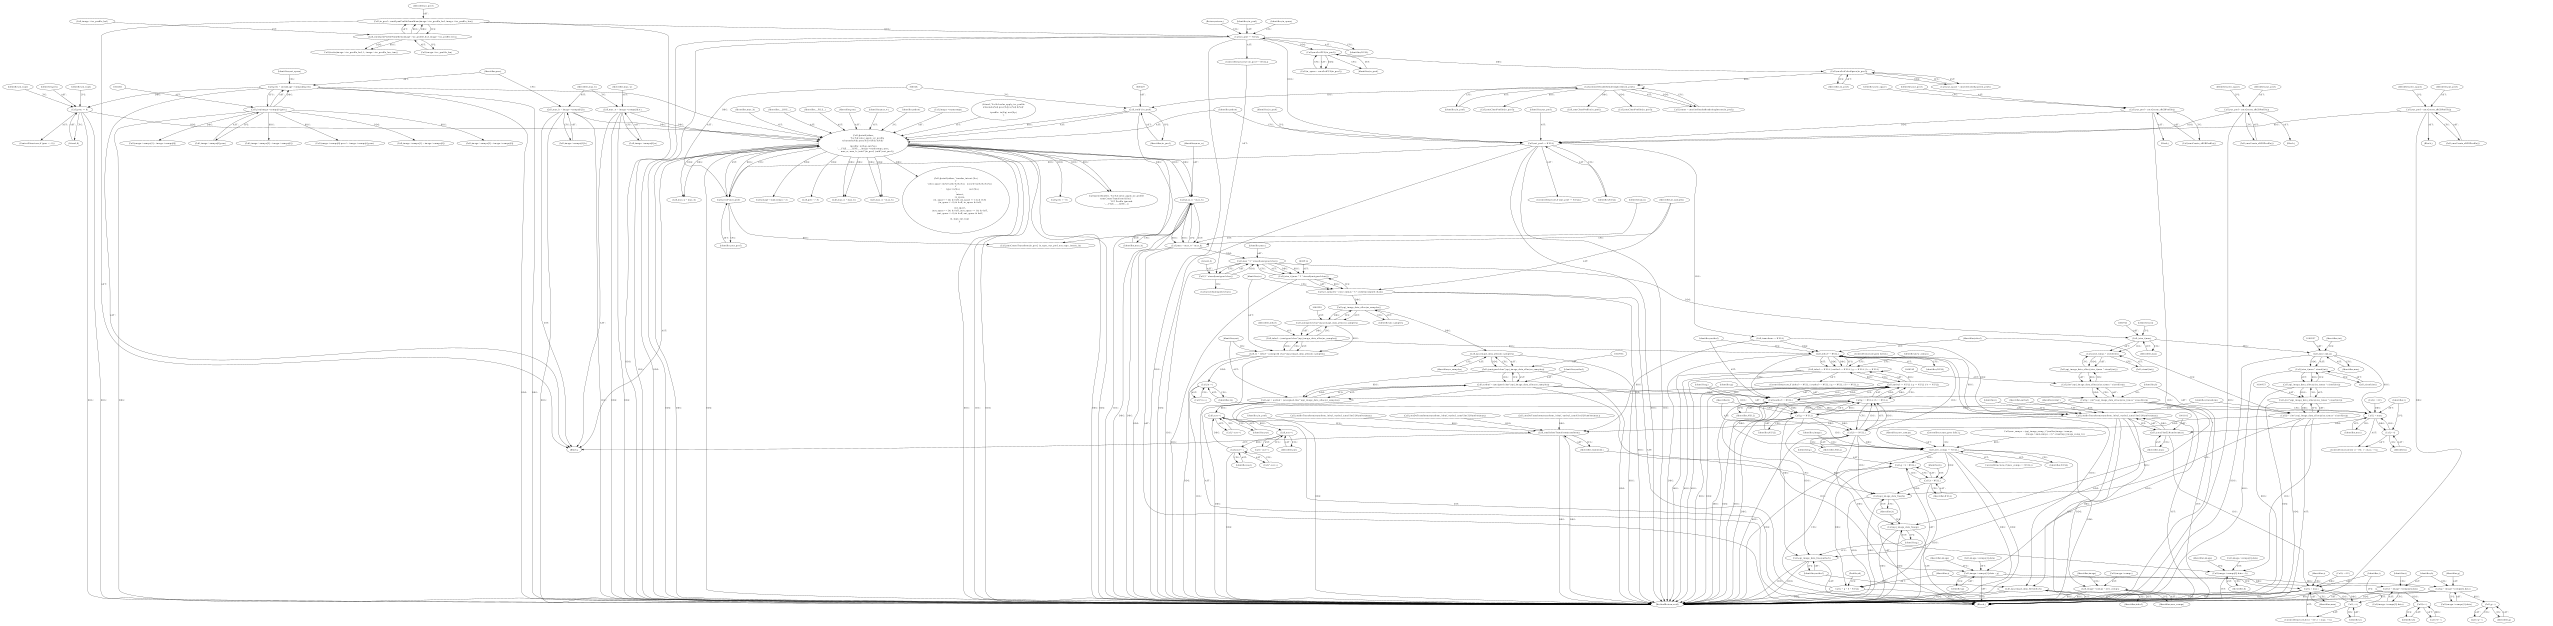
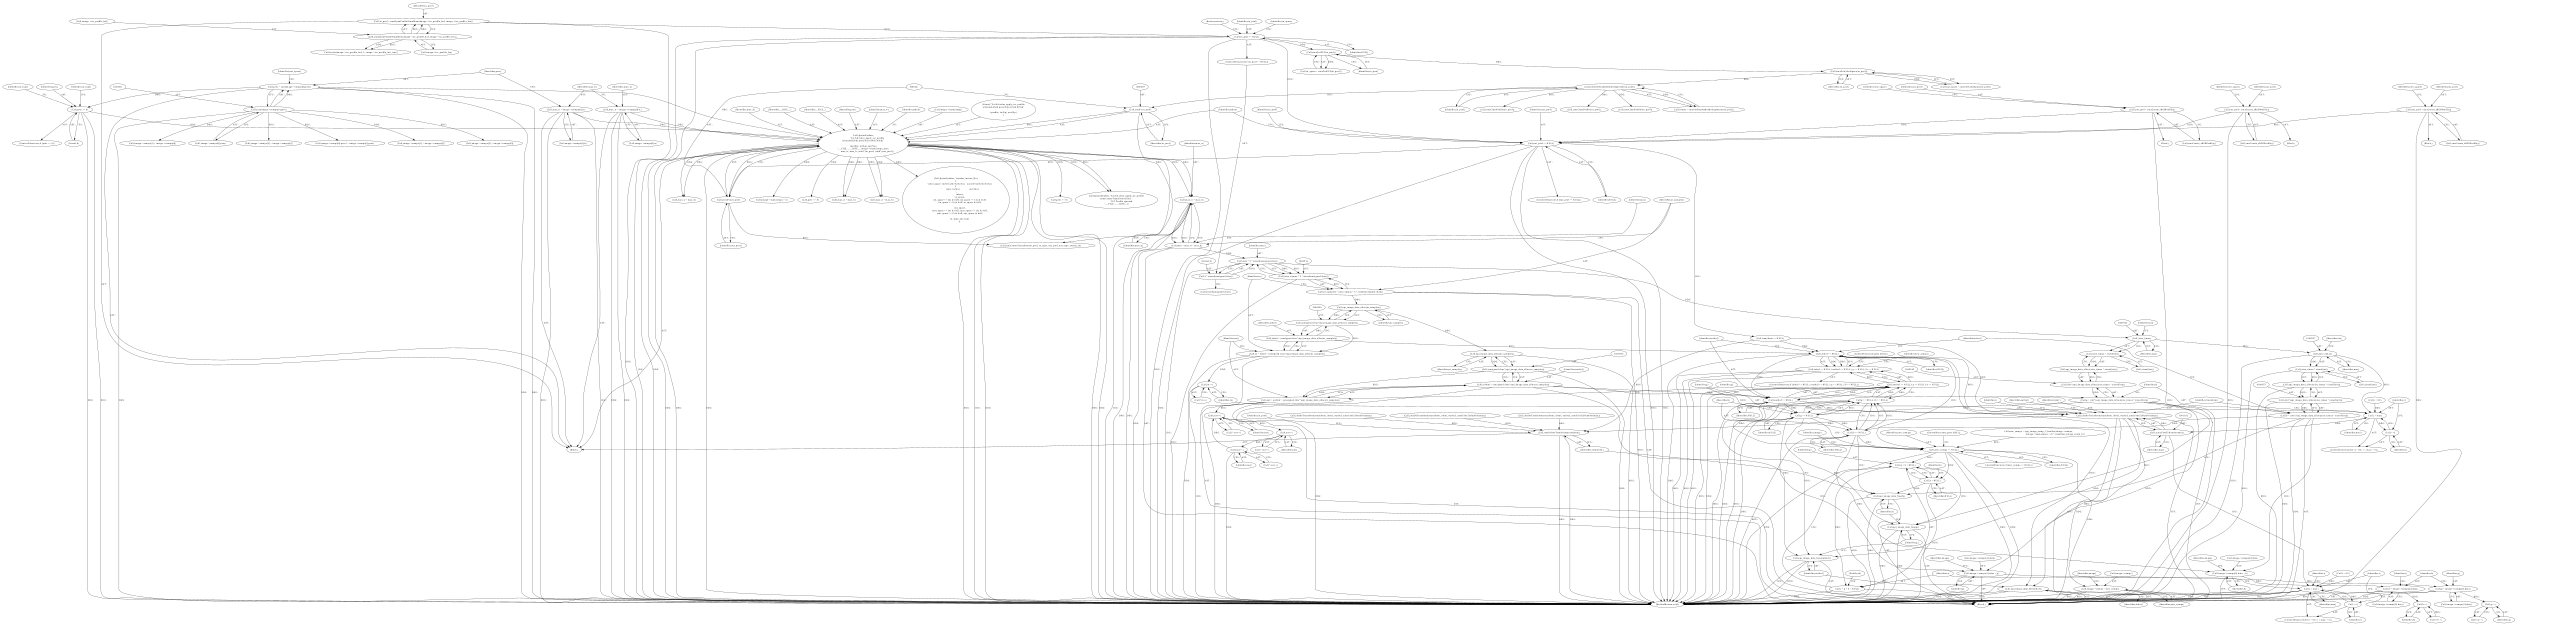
none -> (1961, 489)
